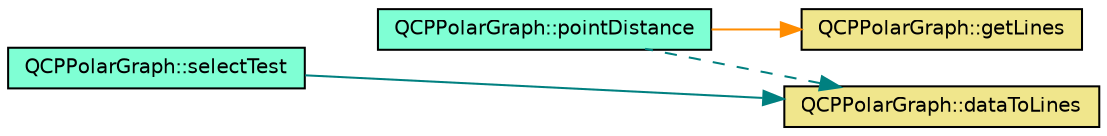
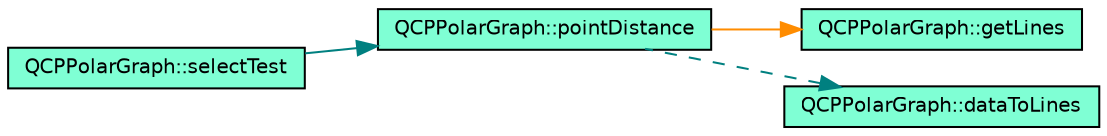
(942, 29) -> (942, 29)
(534, 87) -> (331, 51)
(942, 107) -> (942, 107)
